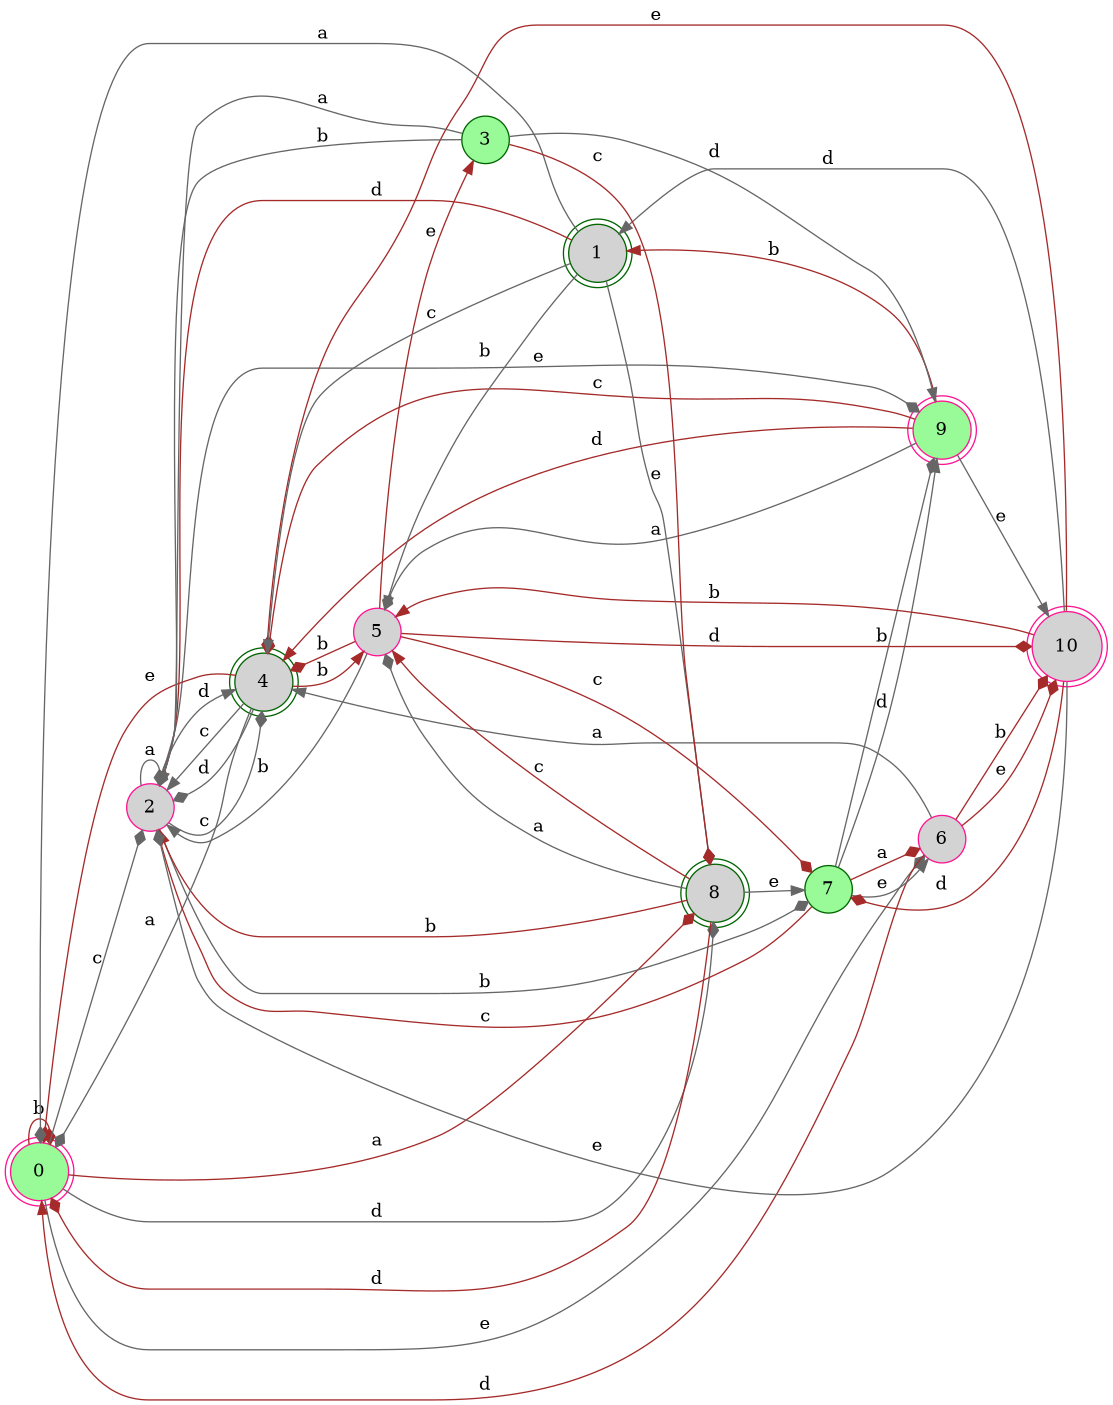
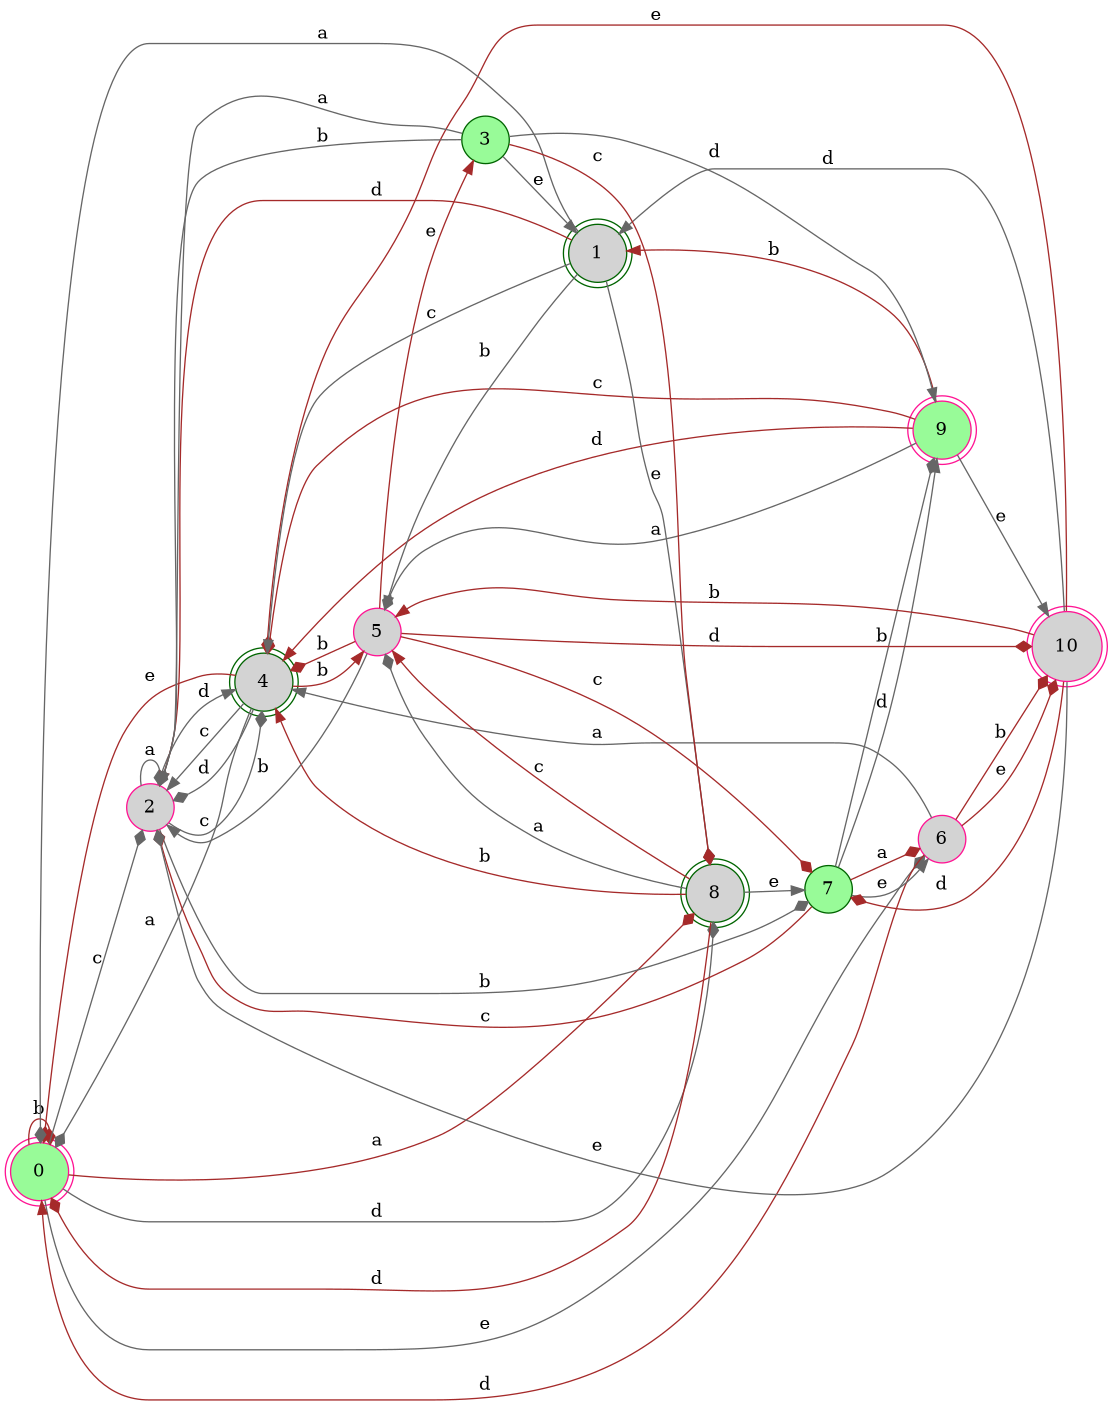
none -> (535, 190)
(337, 368) -> none
(405, 937) -> (455, 863)
